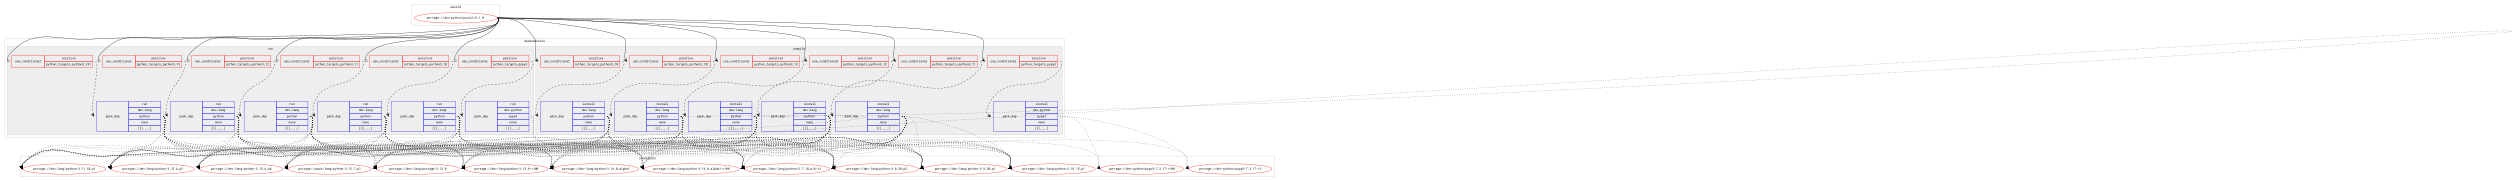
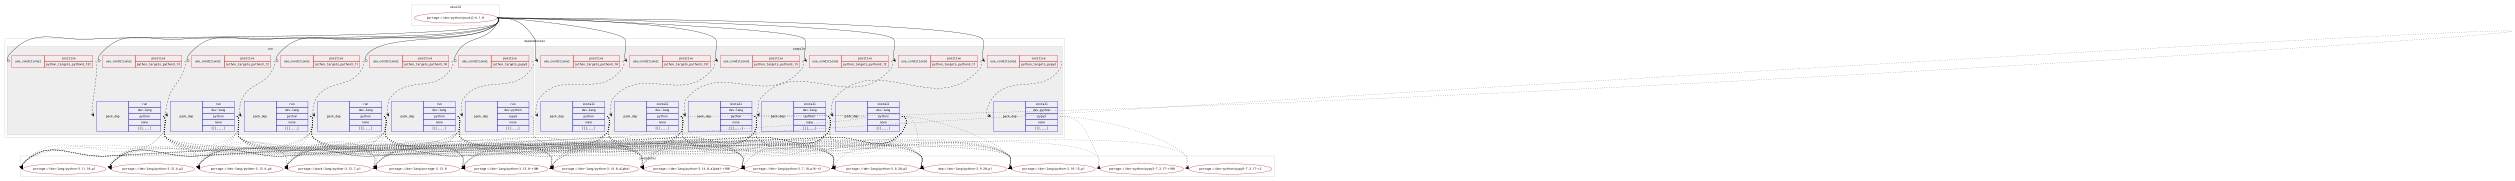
(965, 169) -> (965, 169)
